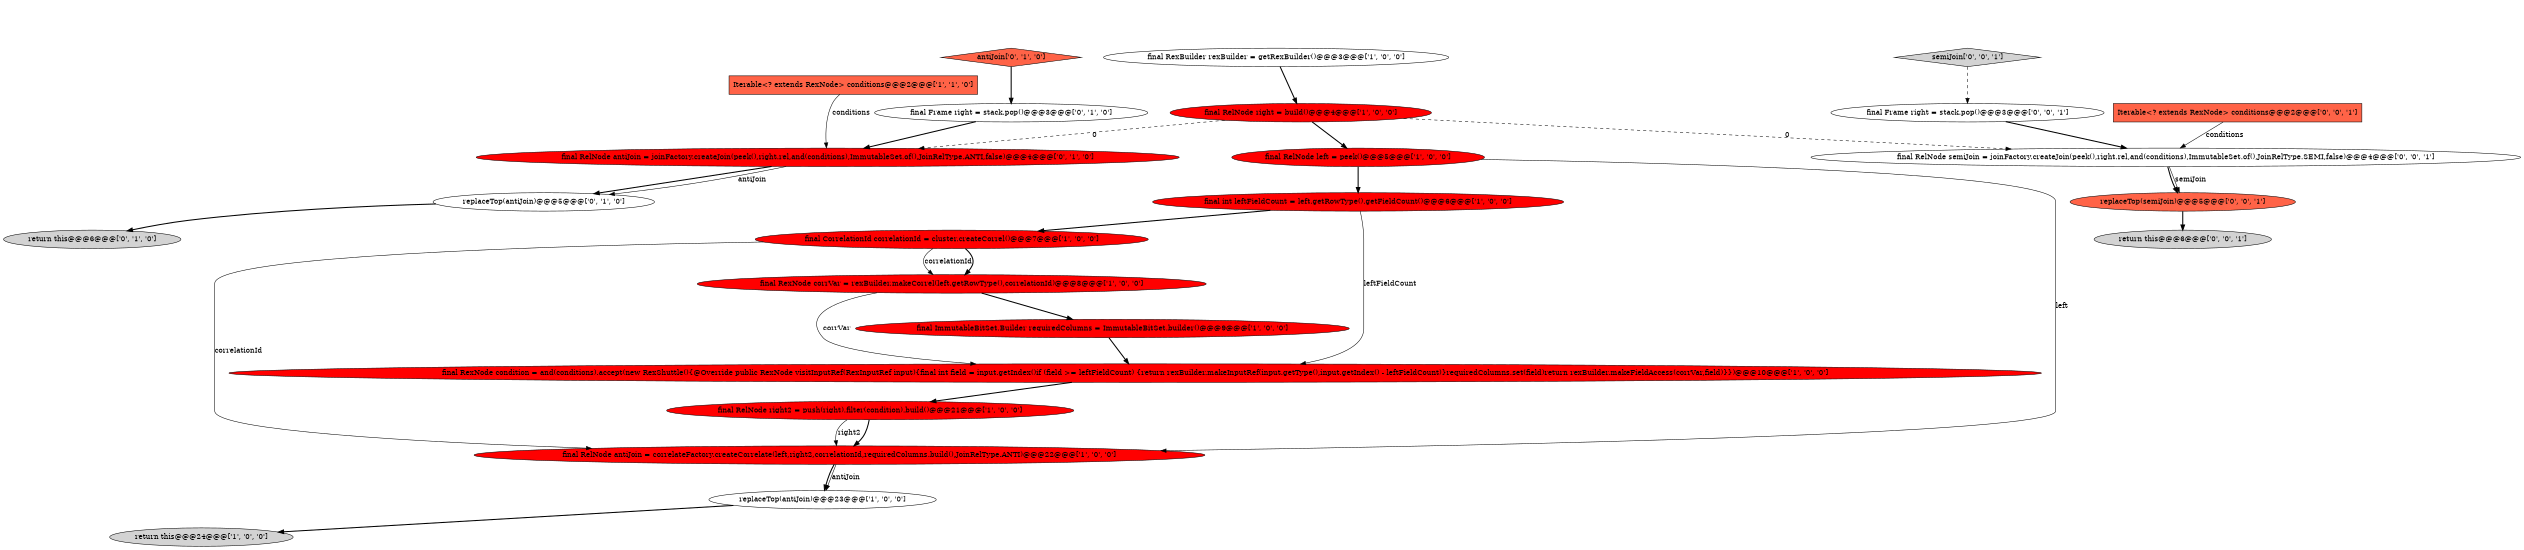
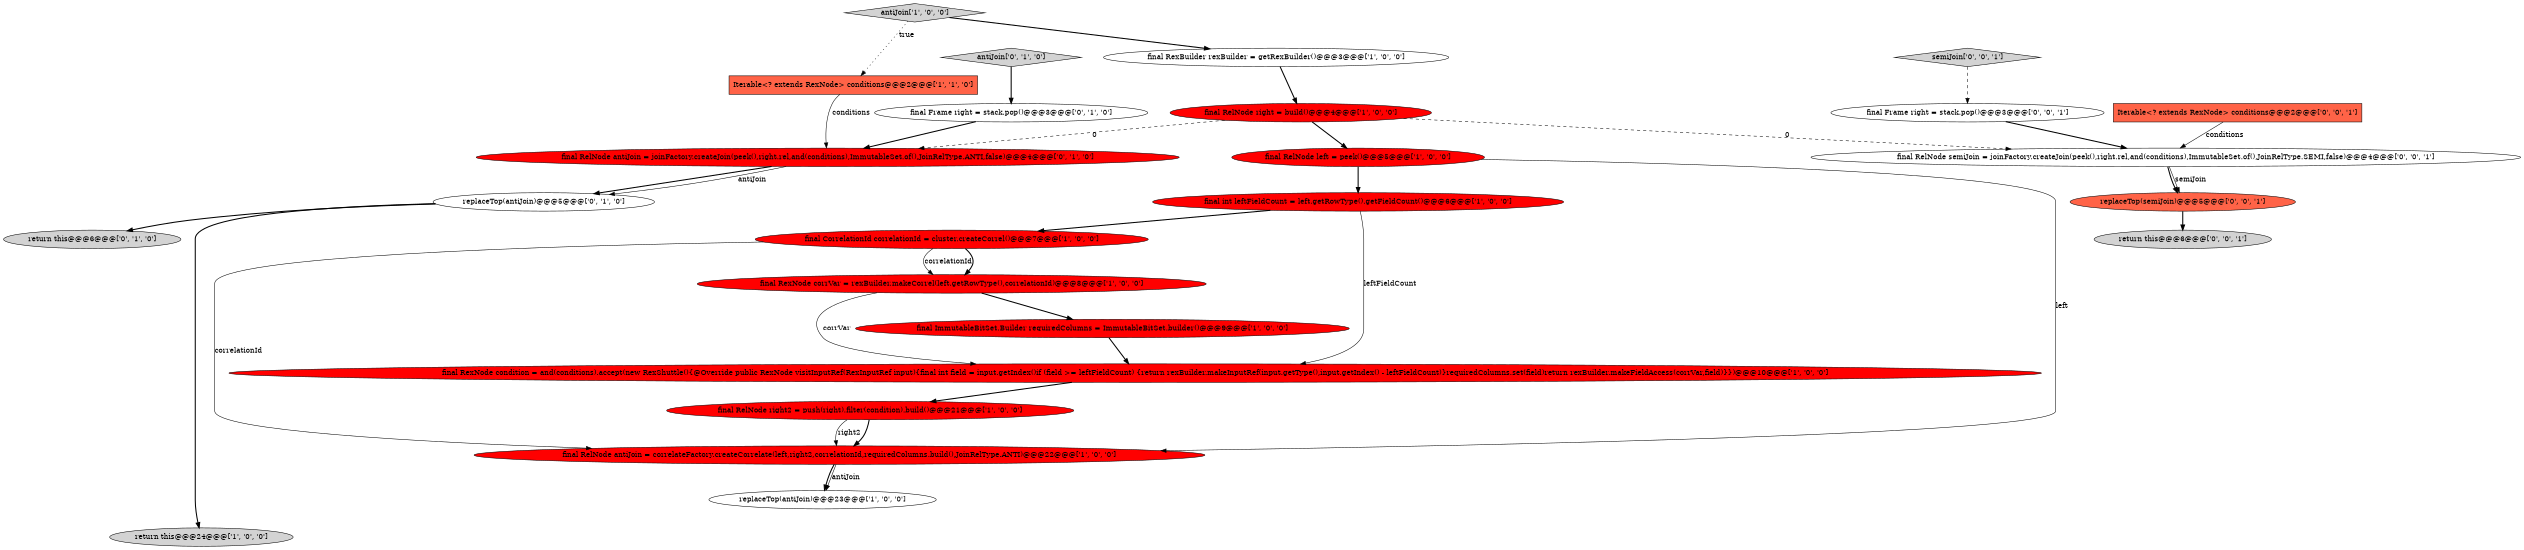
none -> (915, 13)
(1011, 57) -> (1011, 57)
(508, 519) -> (195, 258)
